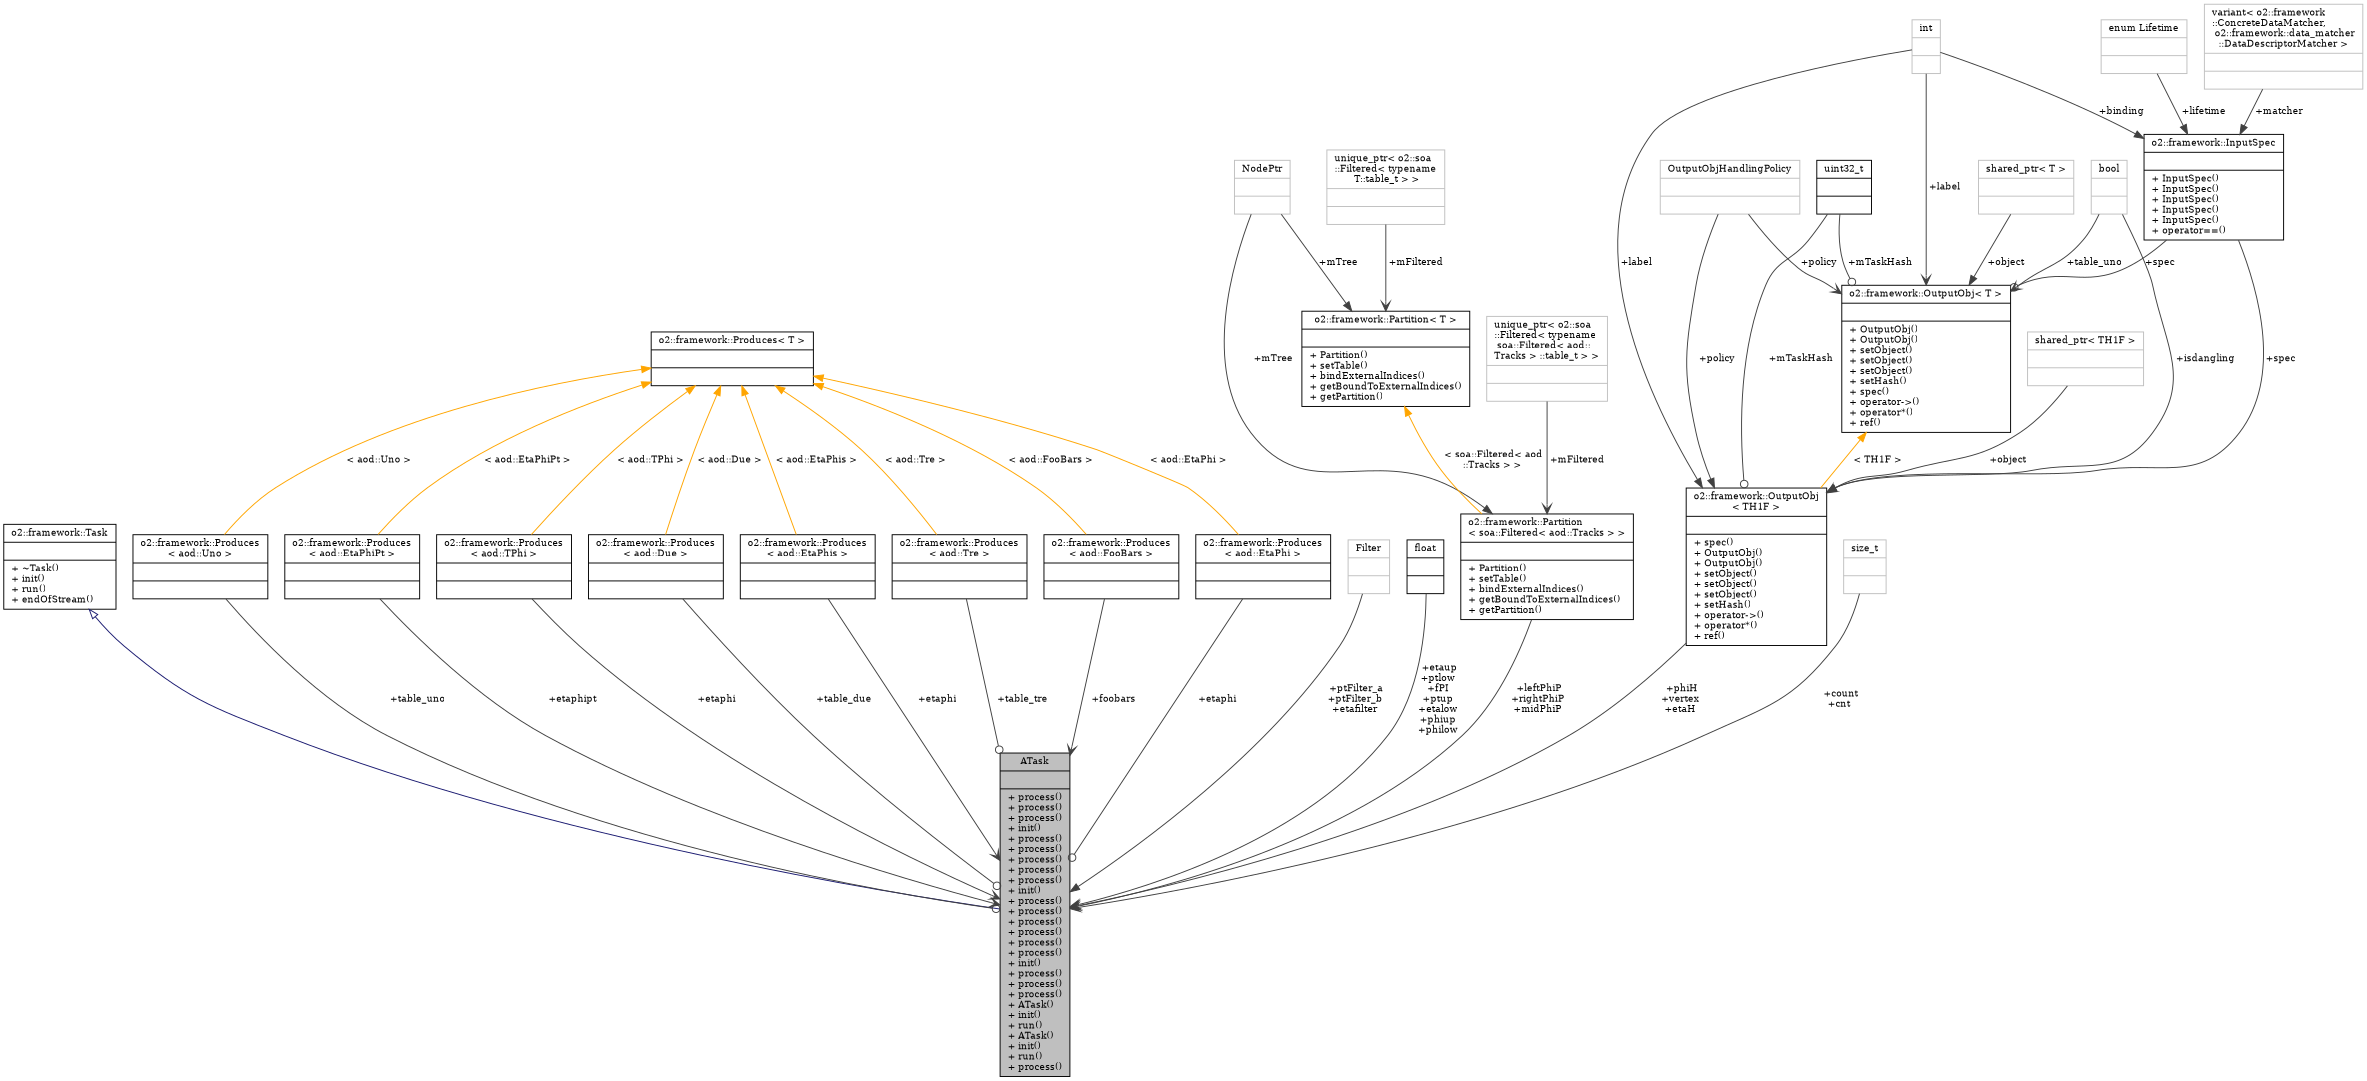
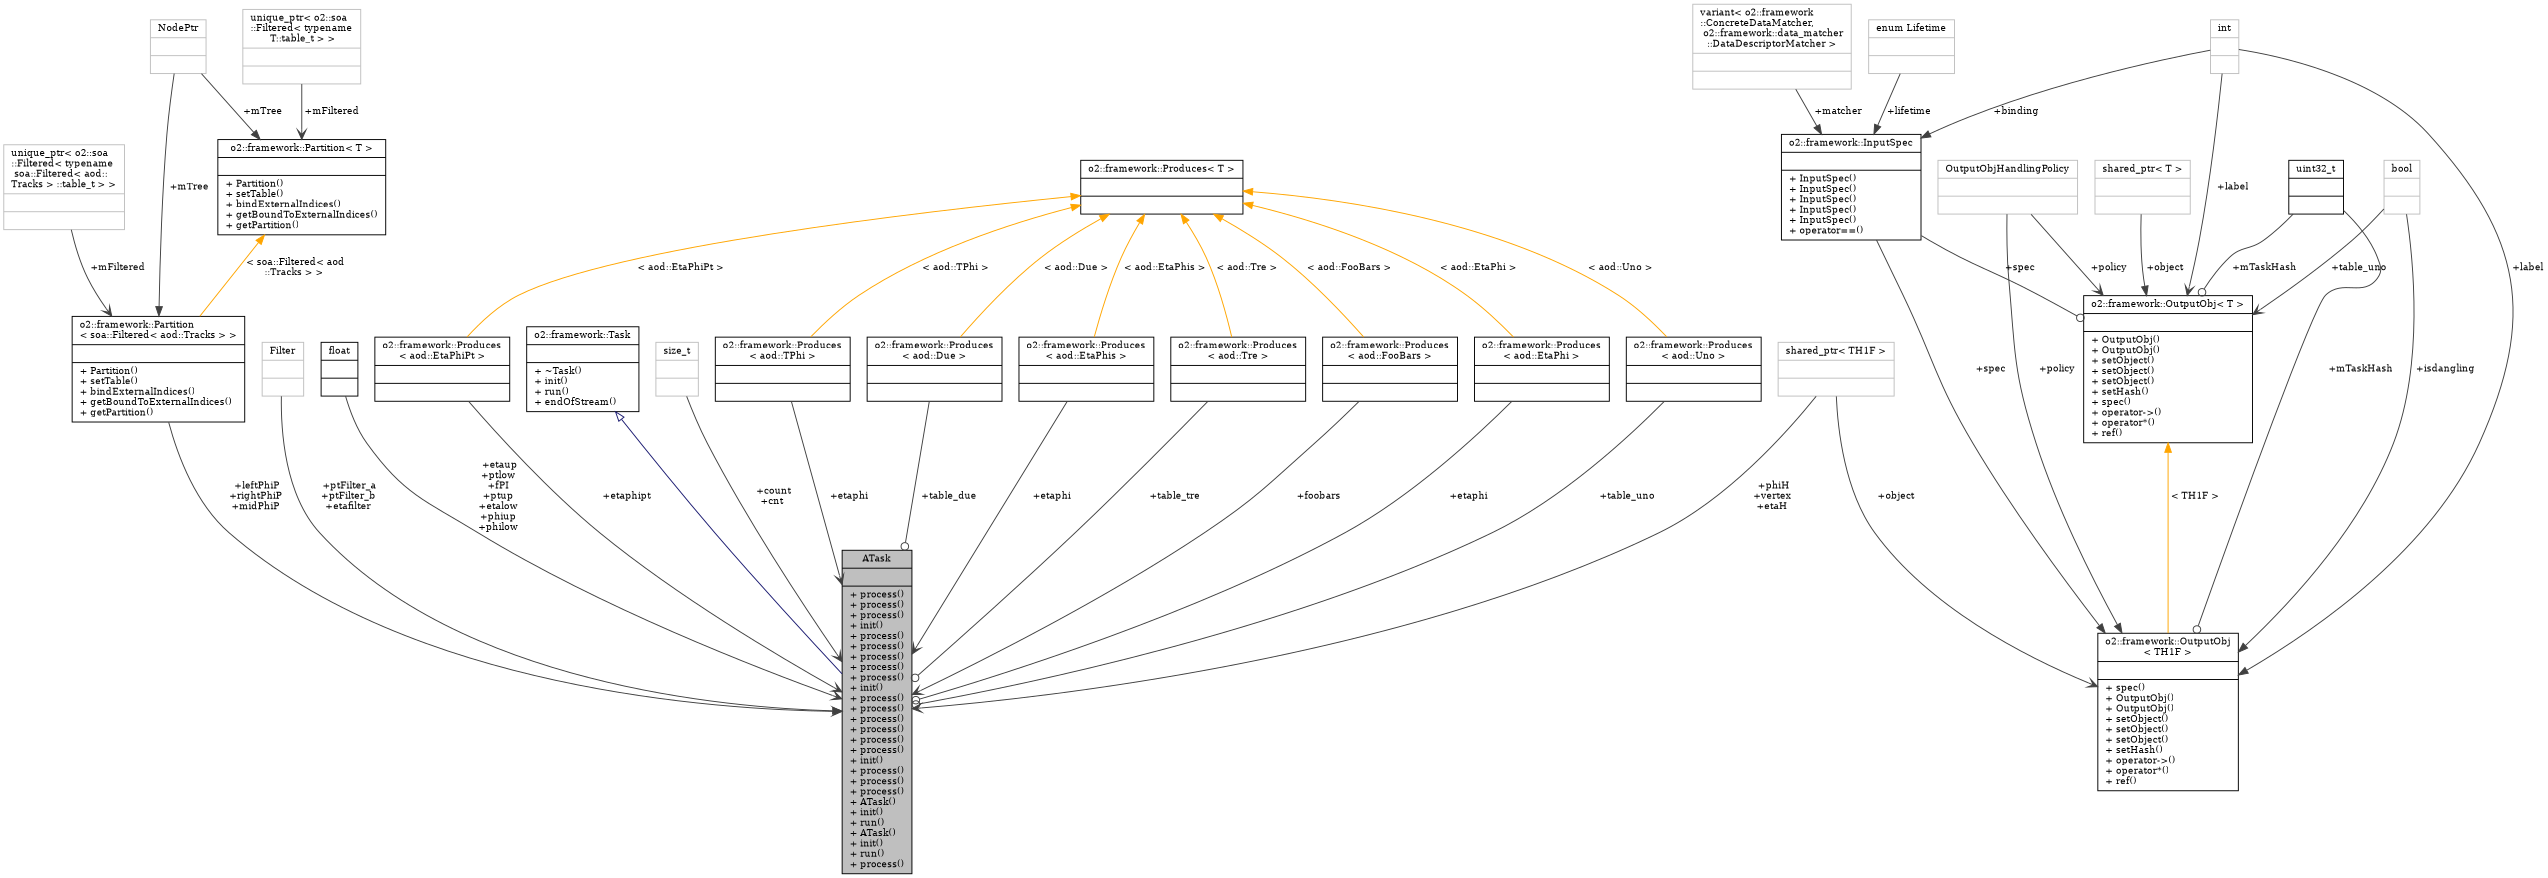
(1401, 813) -> (1400, 626)
